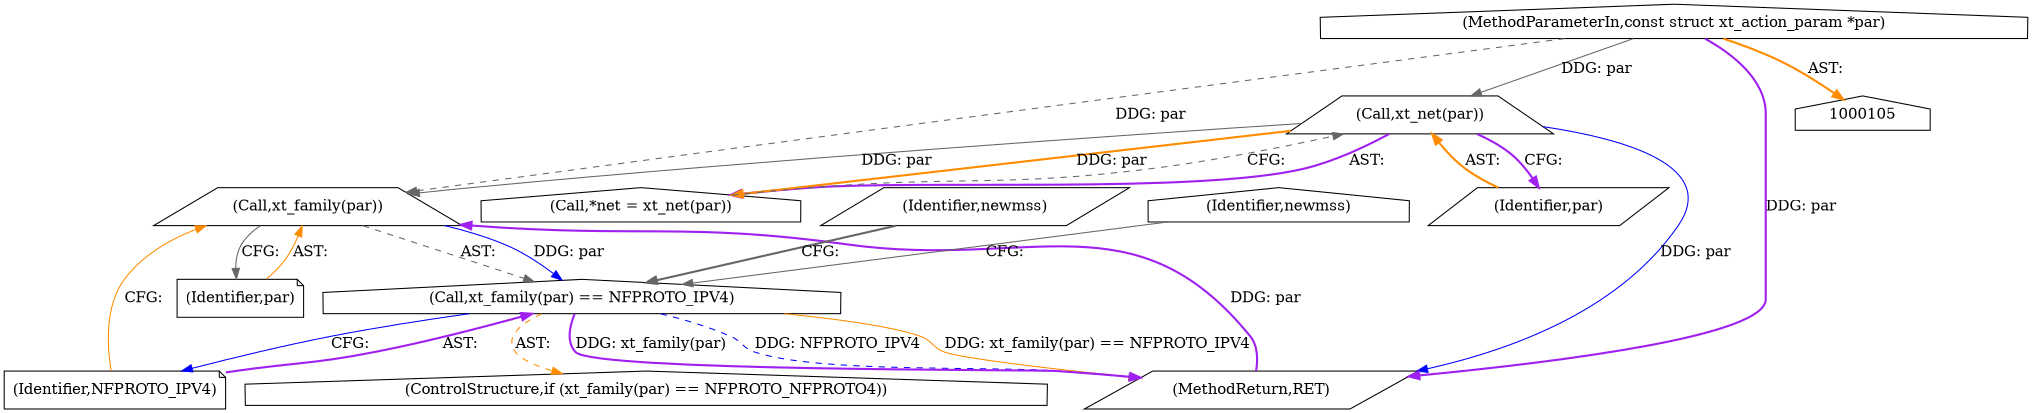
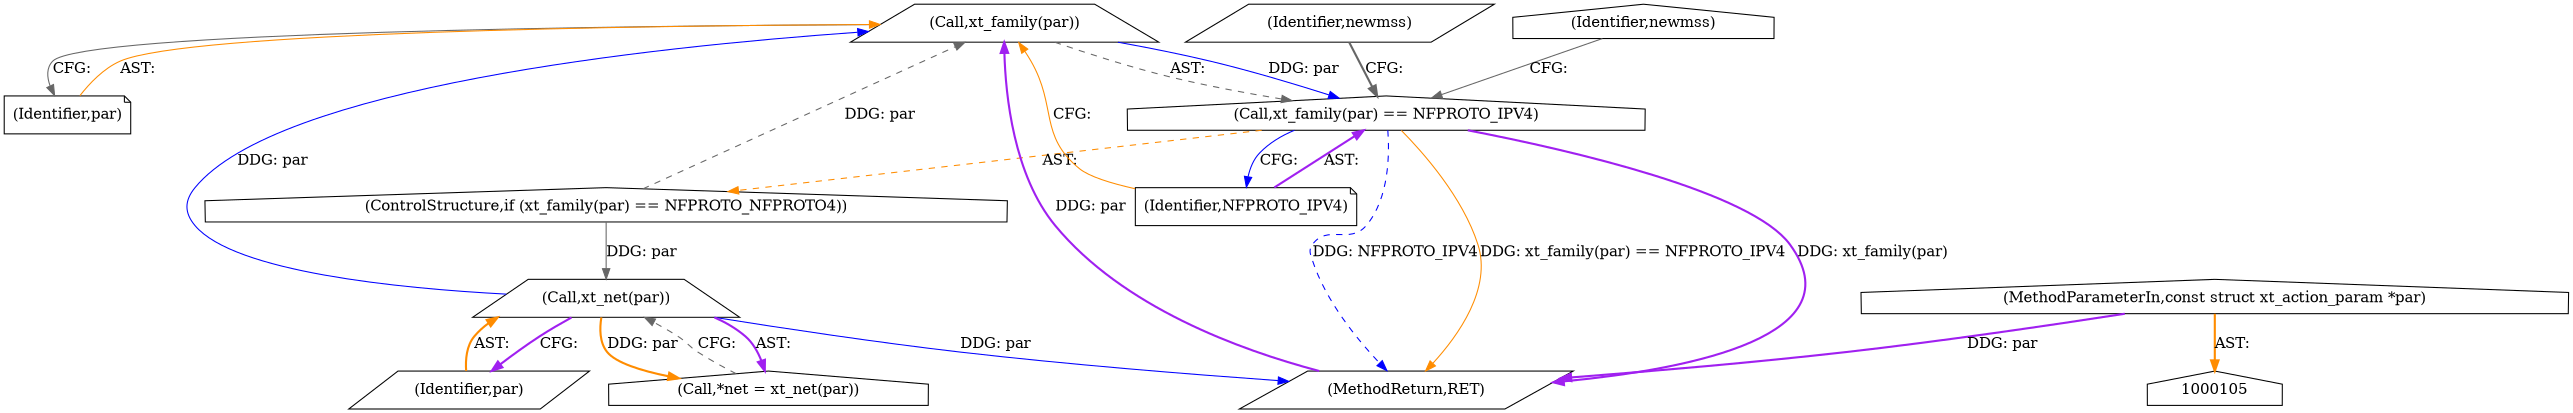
(1557, 65) -> (606, 245)
(991, 114) -> (799, 118)
(860, 155) -> (337, 113)
